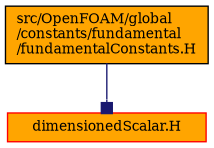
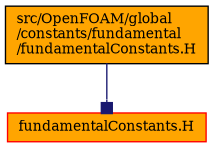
(107, 127) -> (107, 127)
